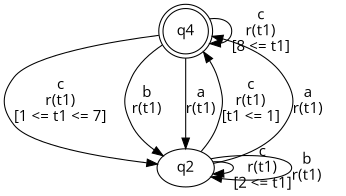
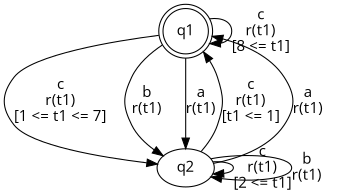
(186, 31) -> (186, 31)
